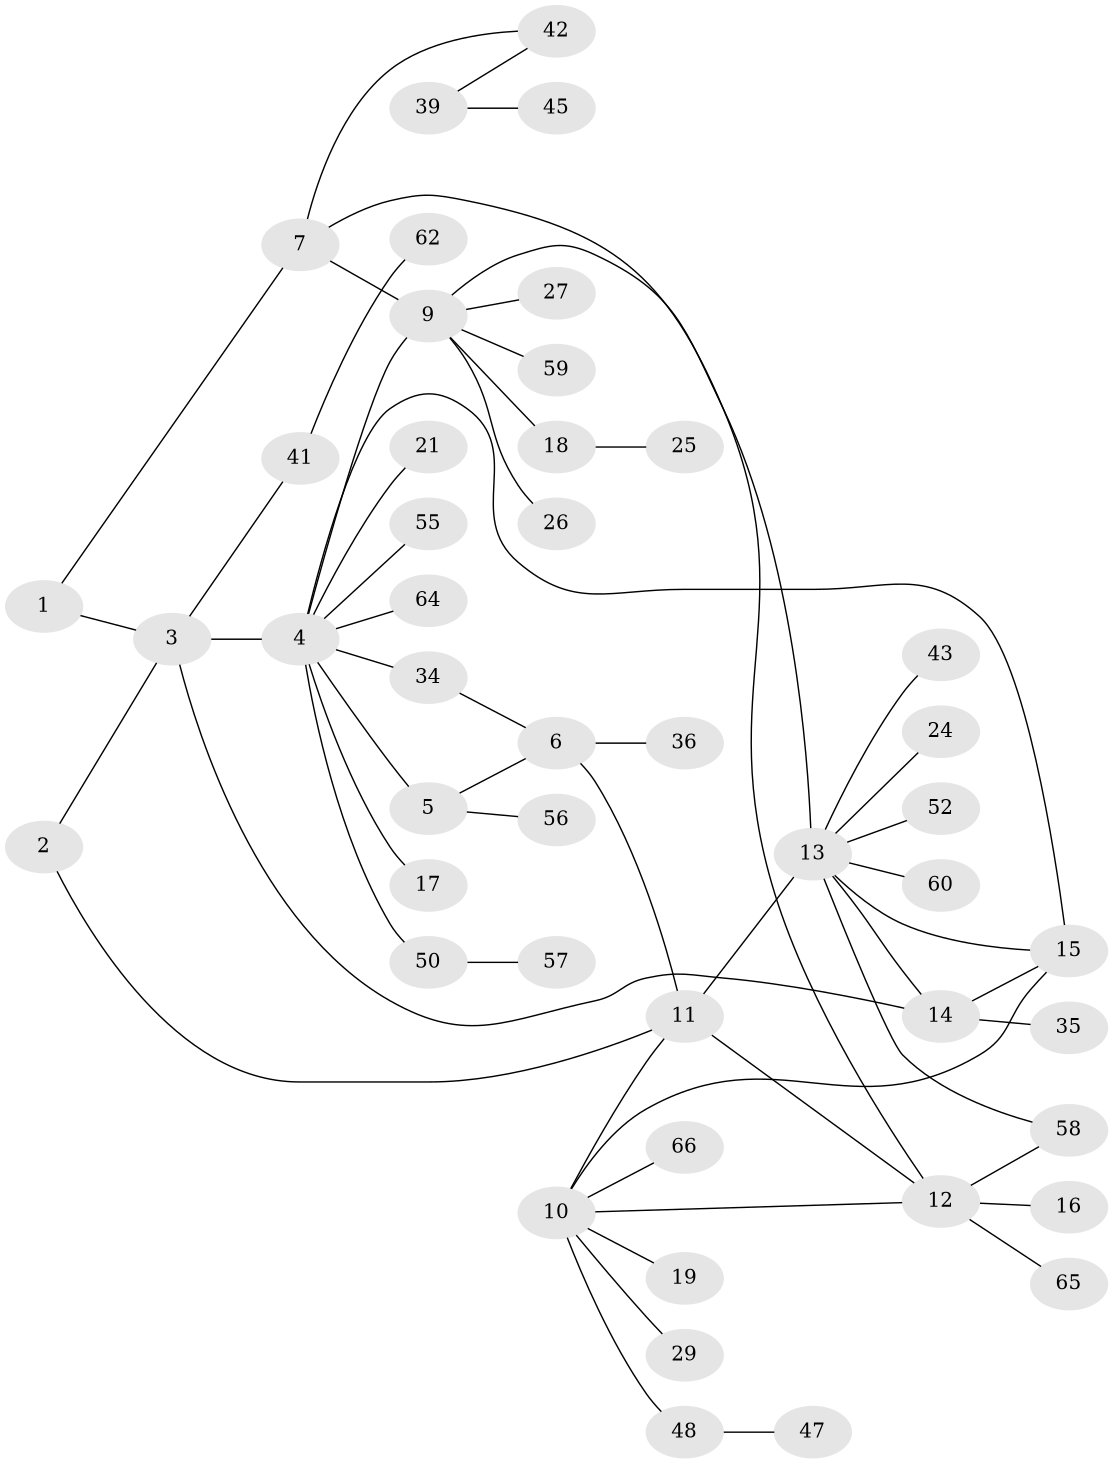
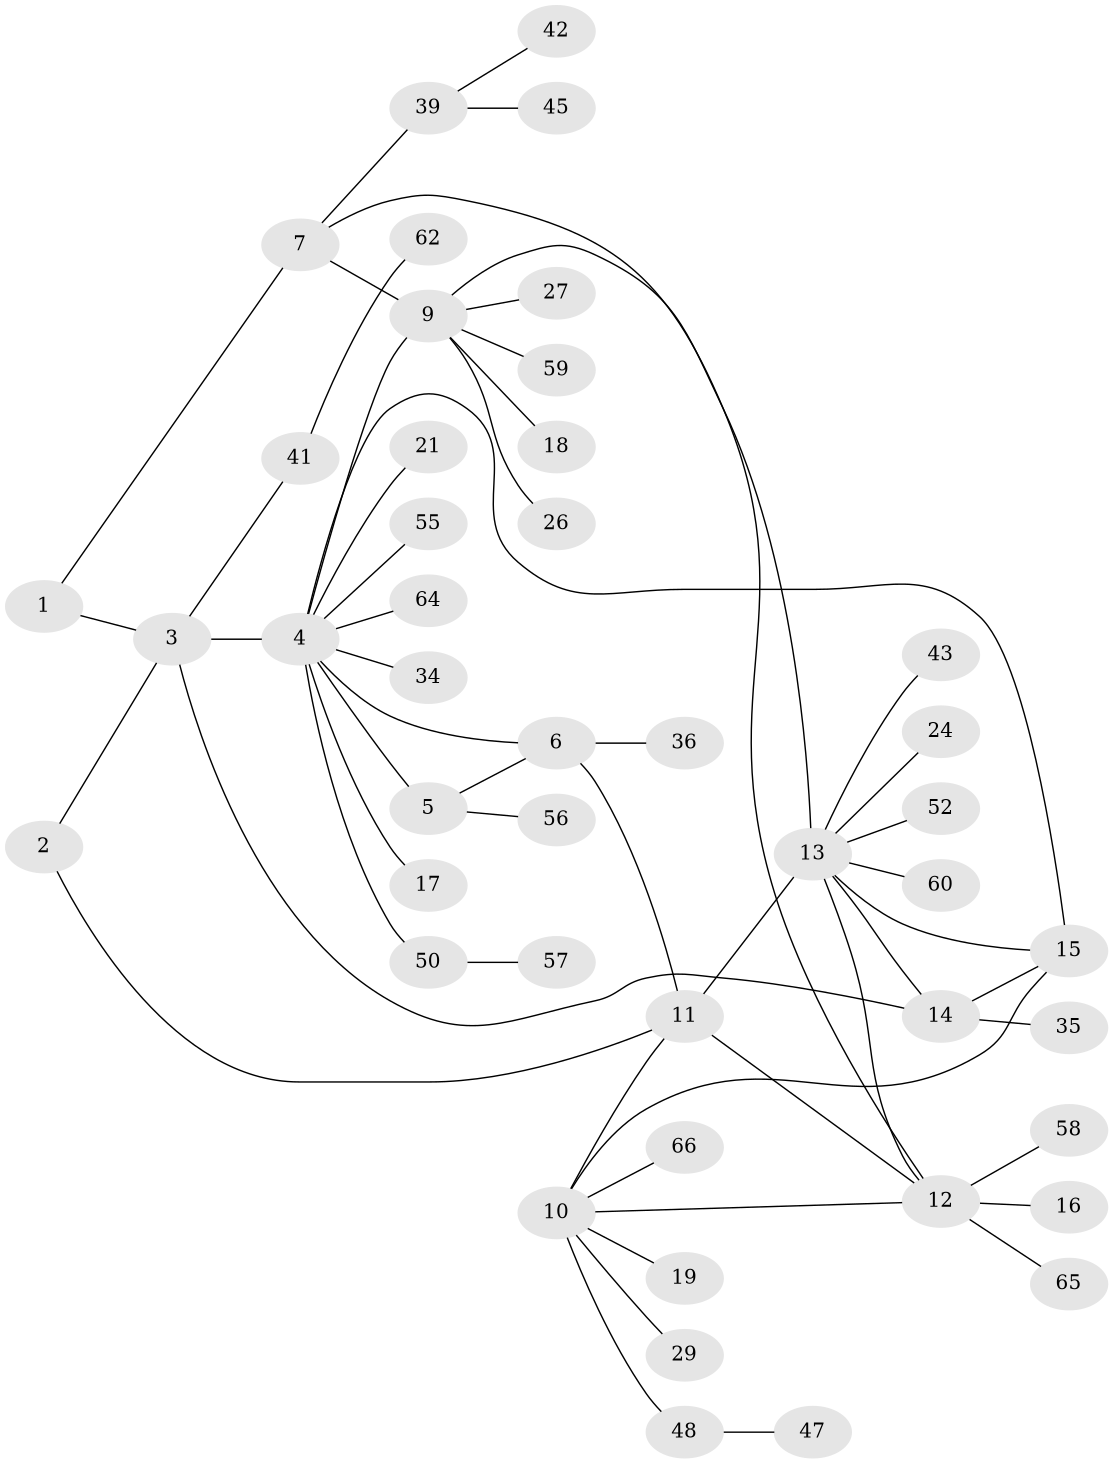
(376, 83) -> (365, 176)
(685, 447) -> none
(493, 710) -> (410, 724)
(891, 1035) -> (868, 1032)
